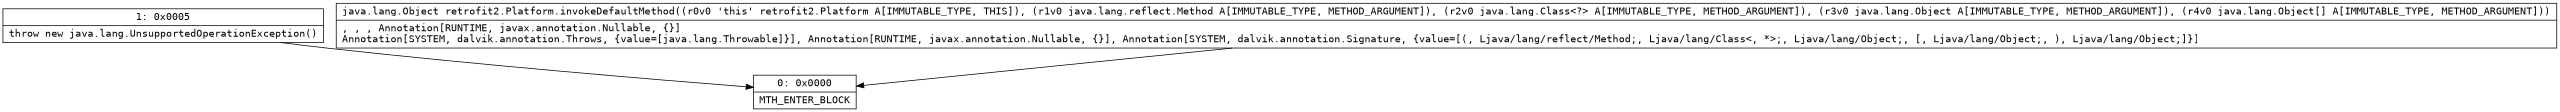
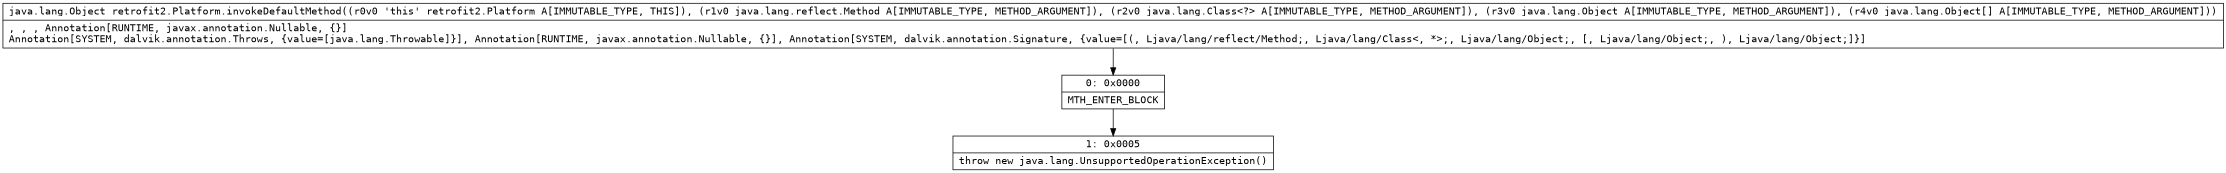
(513, 67) -> (1113, 119)
